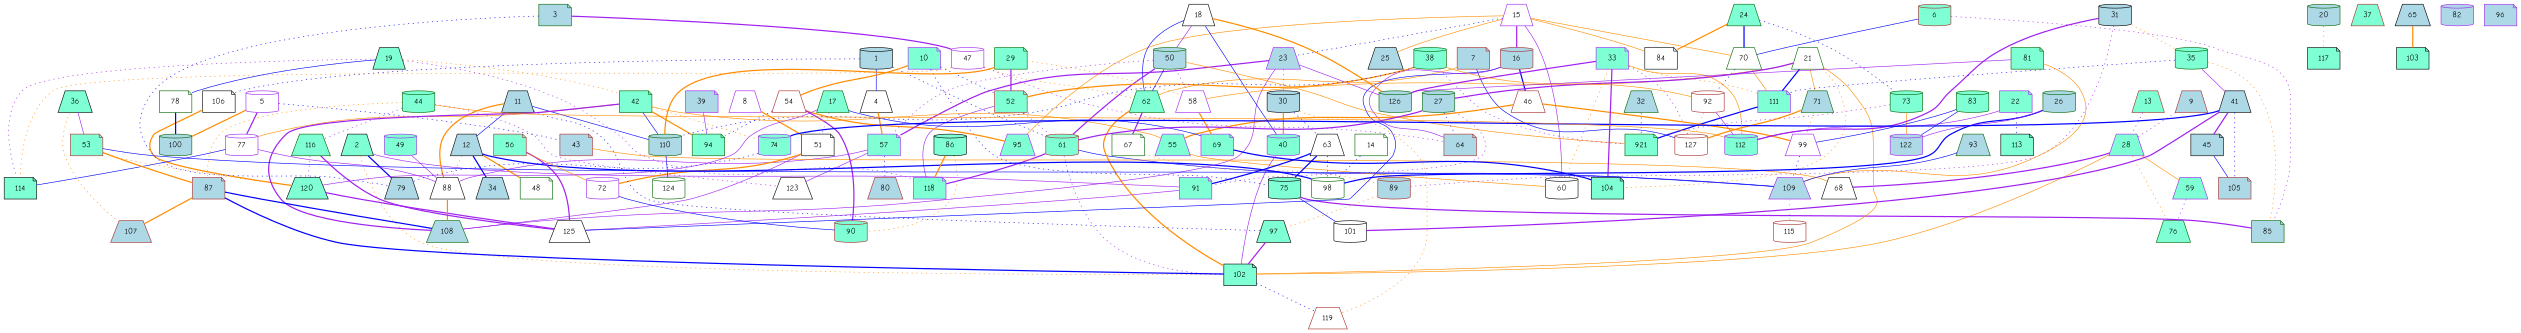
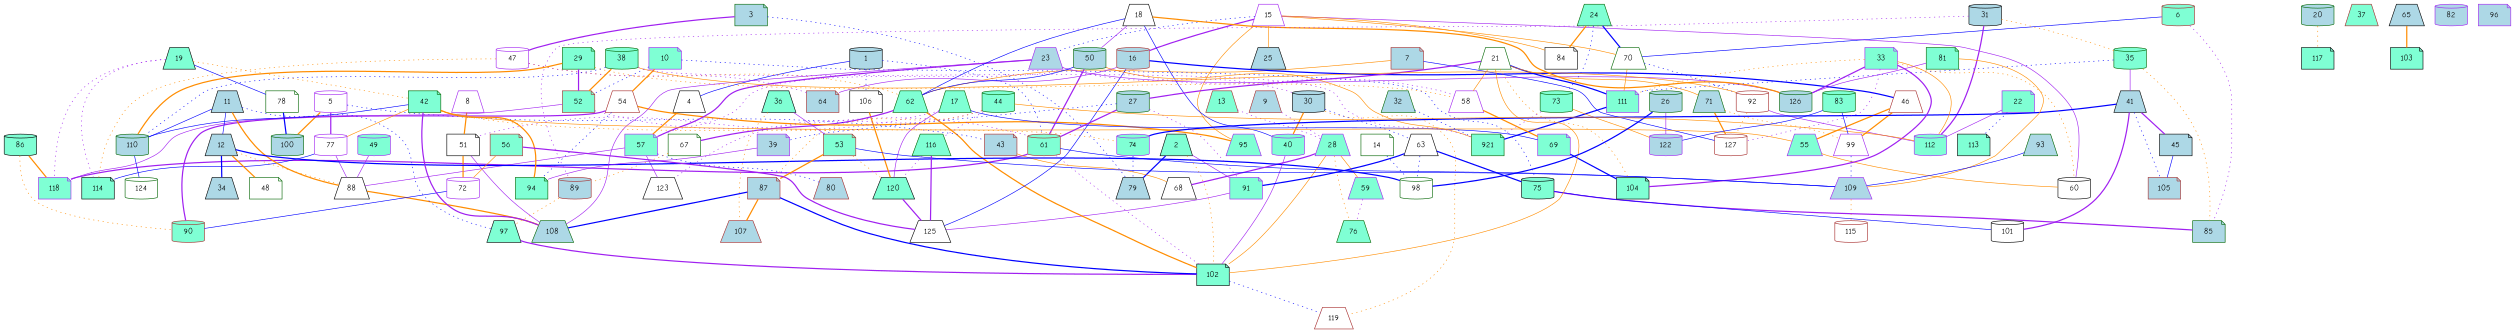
(1449, 123) -> (1010, 114)
